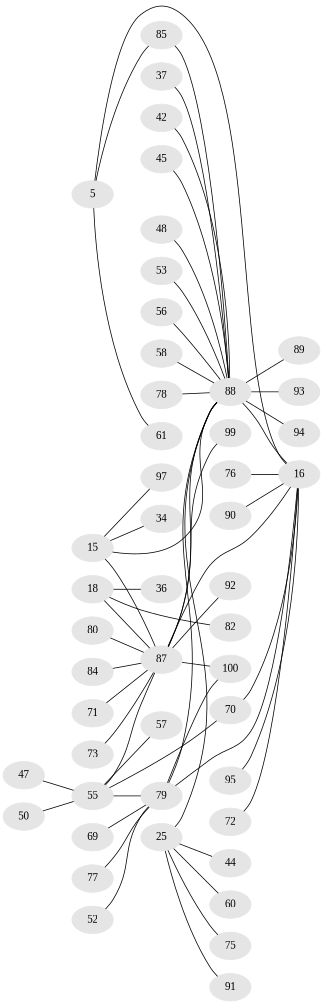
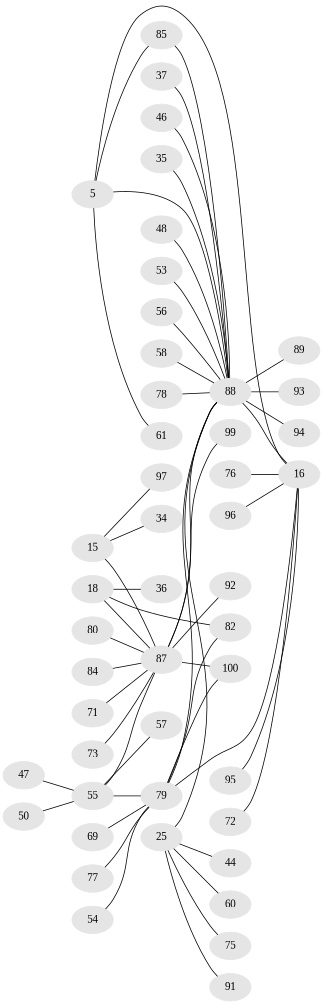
(161, 118) -> (161, 118)
(161, 159) -> (161, 159)
(201, 508) -> (196, 232)
(230, 516) -> (230, 516)
(218, 558) -> none
none -> (197, 679)
(230, 710) -> none
(93, 920) -> (93, 920)
